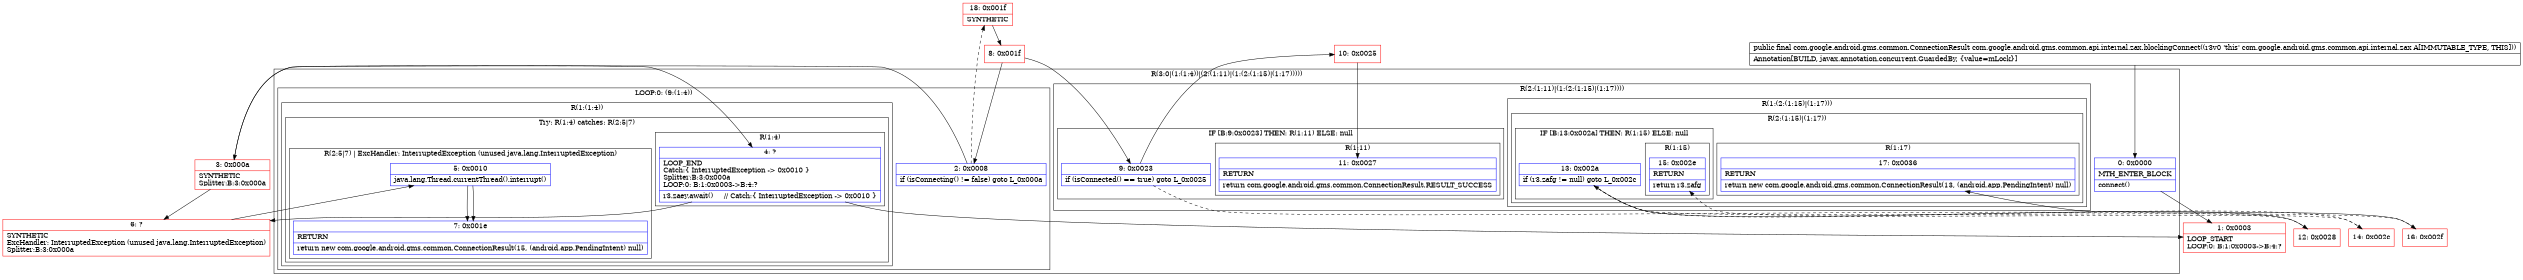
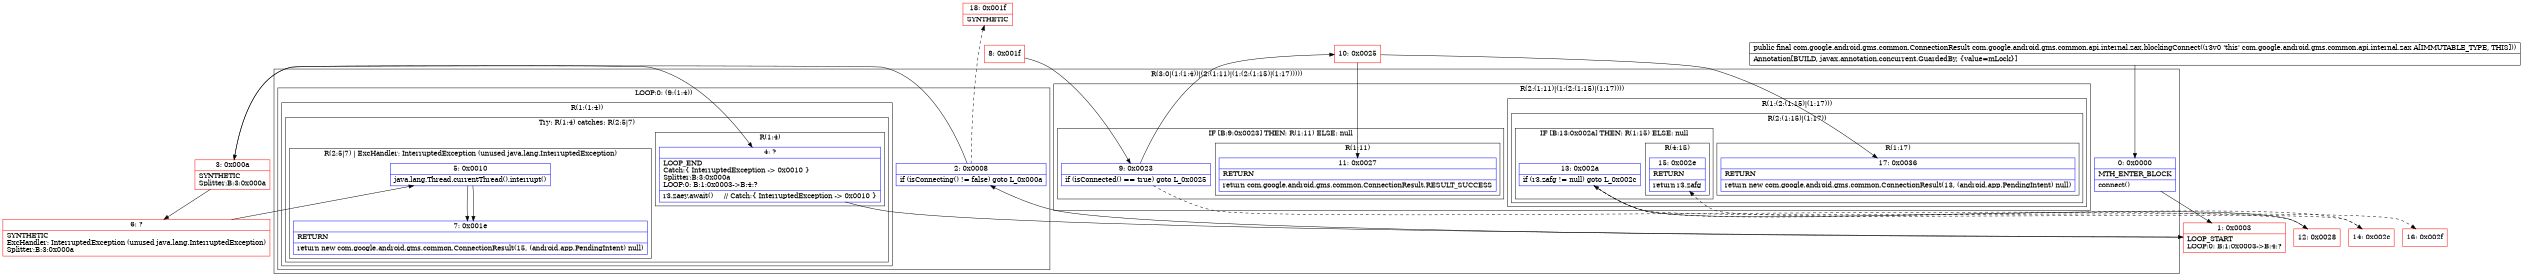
(996, 33) -> none
(989, 111) -> (1586, 233)
(1677, 149) -> (1677, 149)
(2194, 212) -> (1638, 62)
(484, 218) -> none
